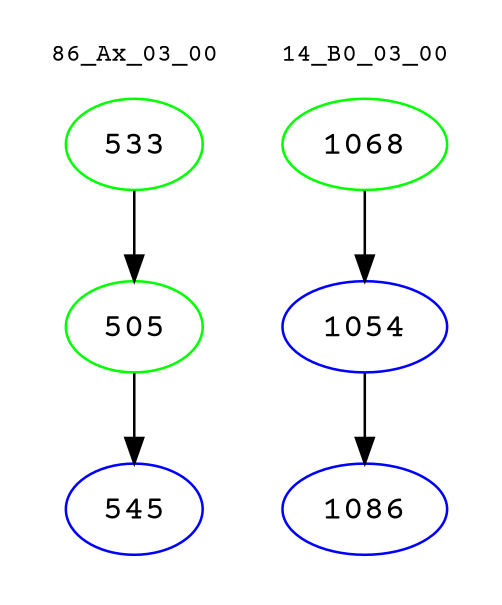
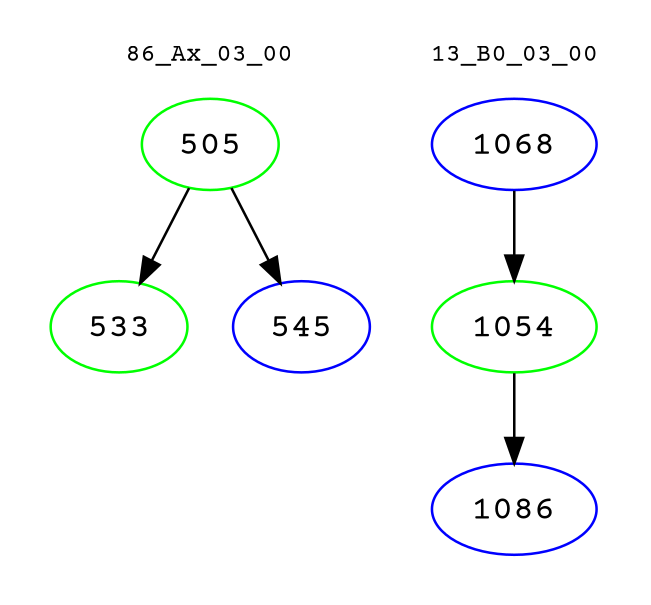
(366, 54) -> (516, 54)
(365, 144) -> (514, 144)
(134, 223) -> (171, 224)
(365, 327) -> (514, 327)
